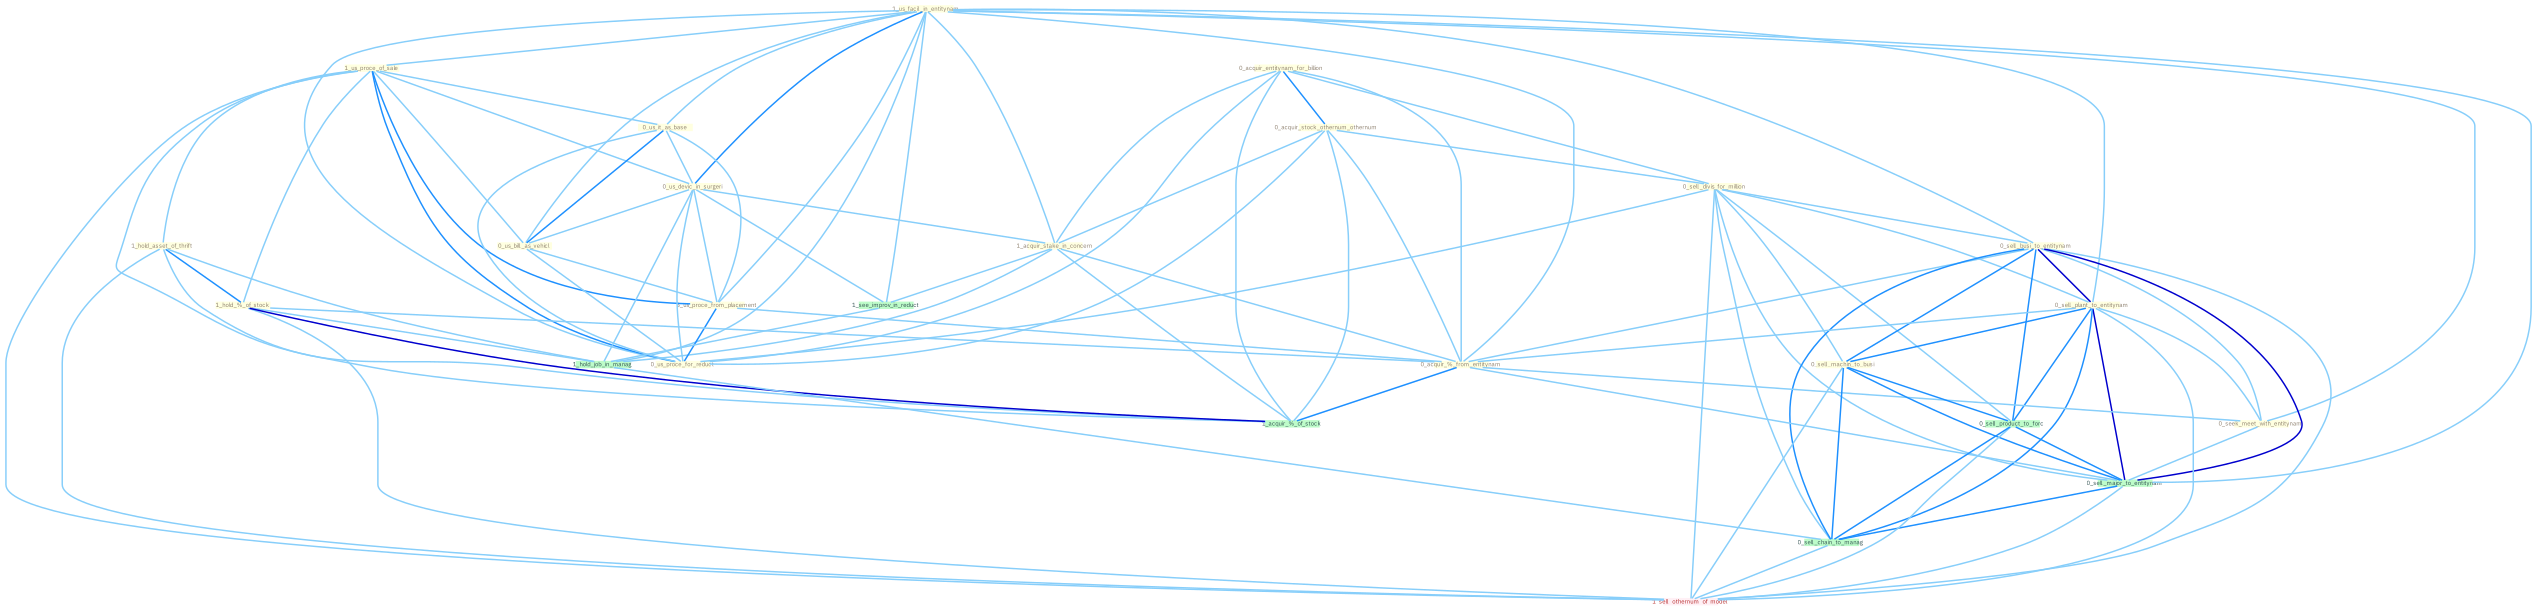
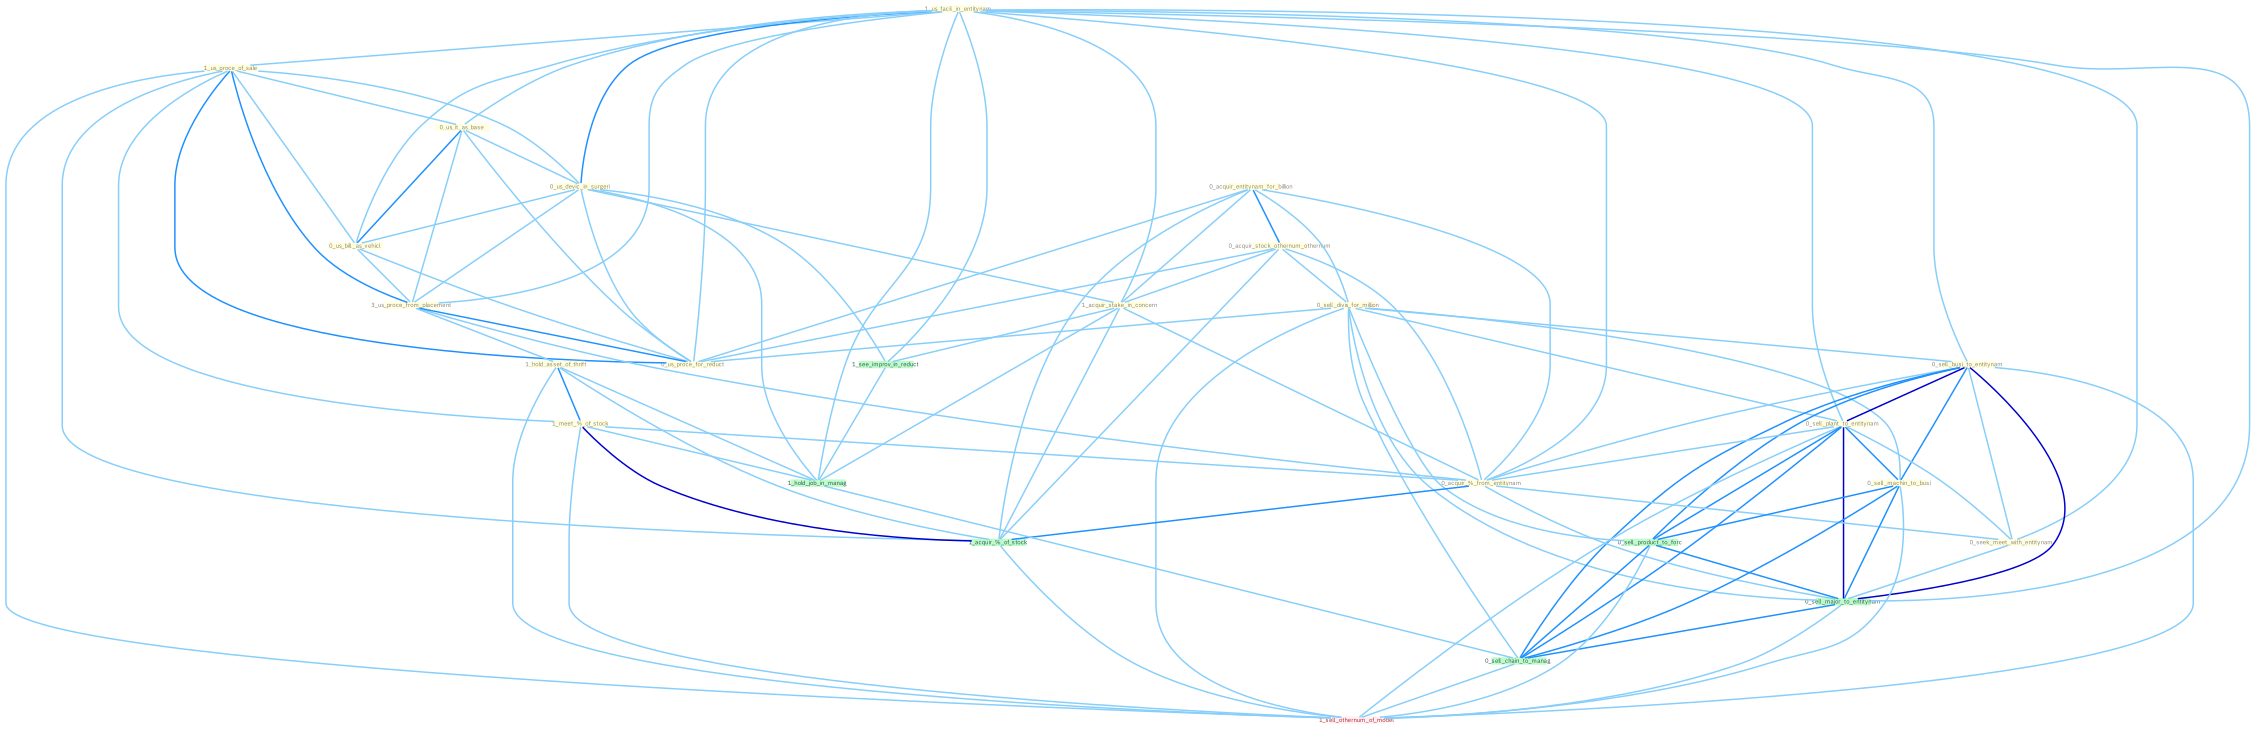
(200, 137) -> (498, 340)
(243, 305) -> (581, 424)
none -> (1150, 671)
